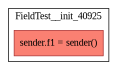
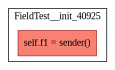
(59, 43) -> (57, 43)
